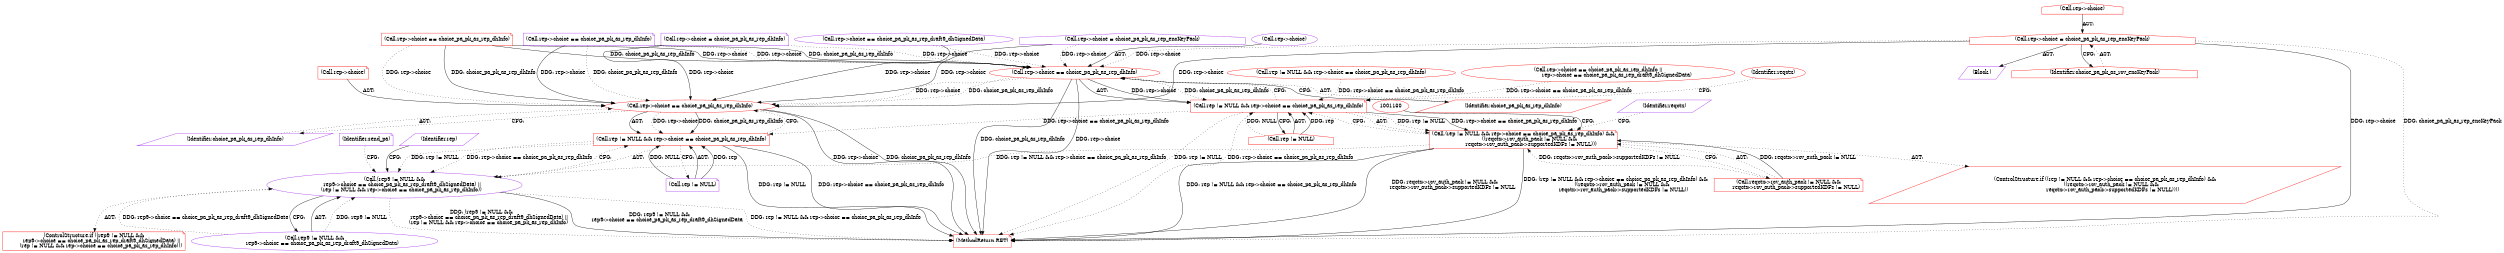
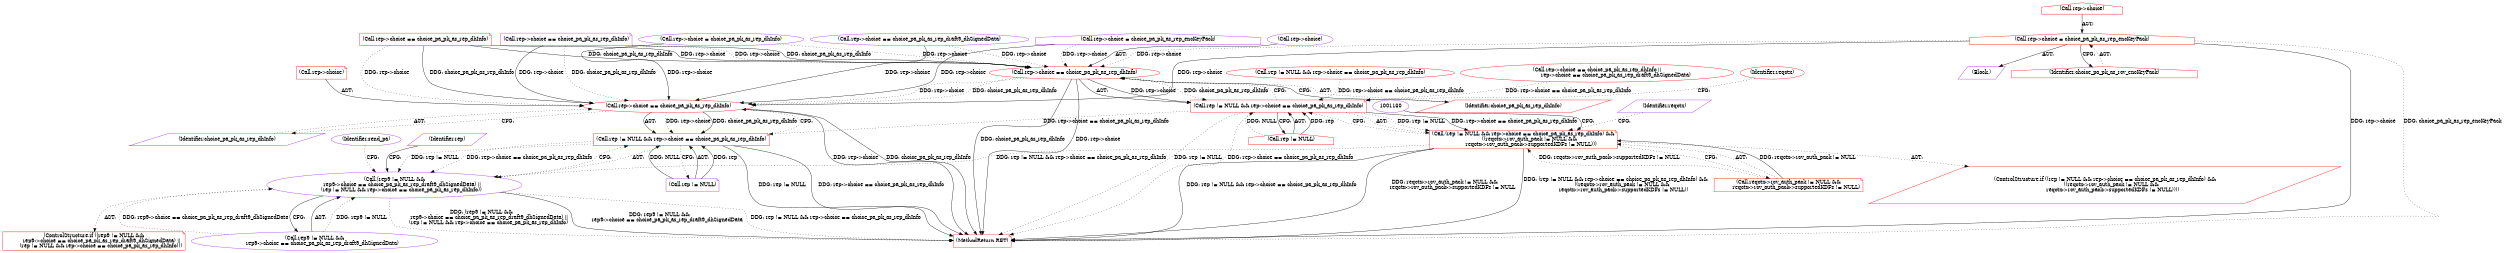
(725, 39) -> (721, 39)
(1391, 106) -> (1391, 106)
(366, 140) -> (366, 140)
